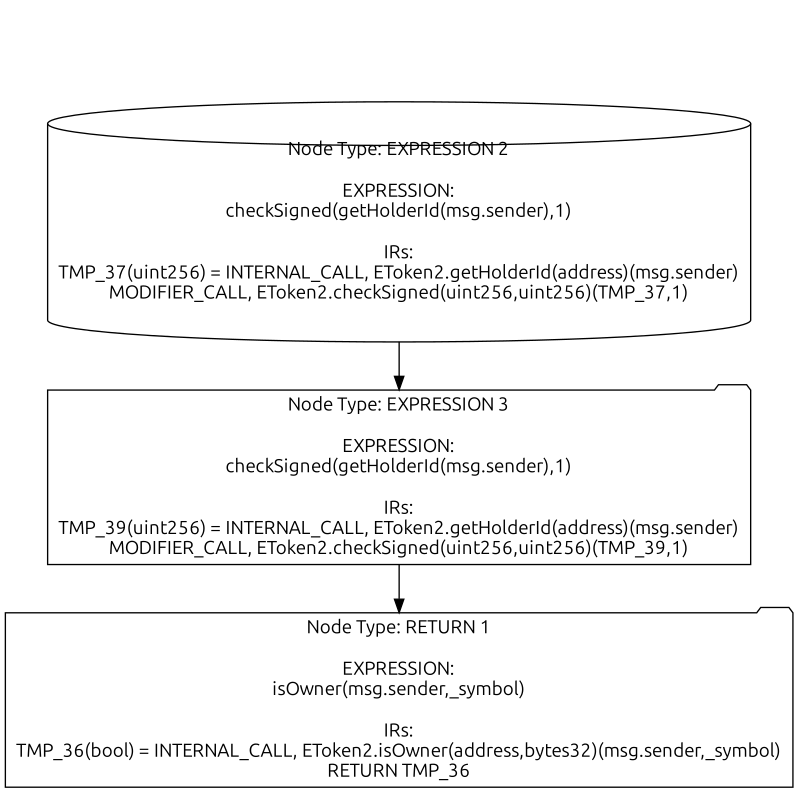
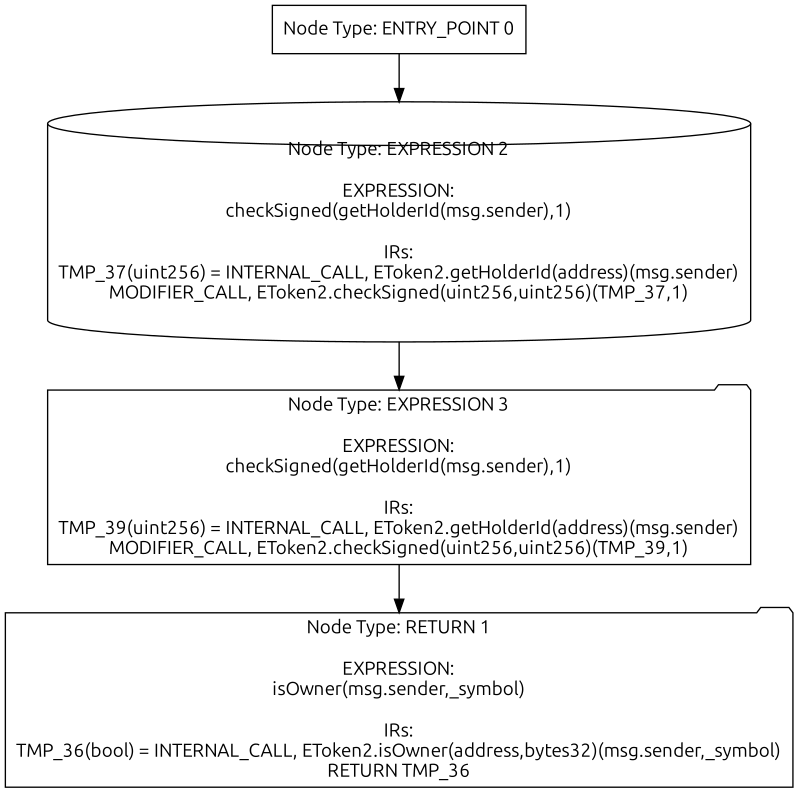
none -> (399, 30)
